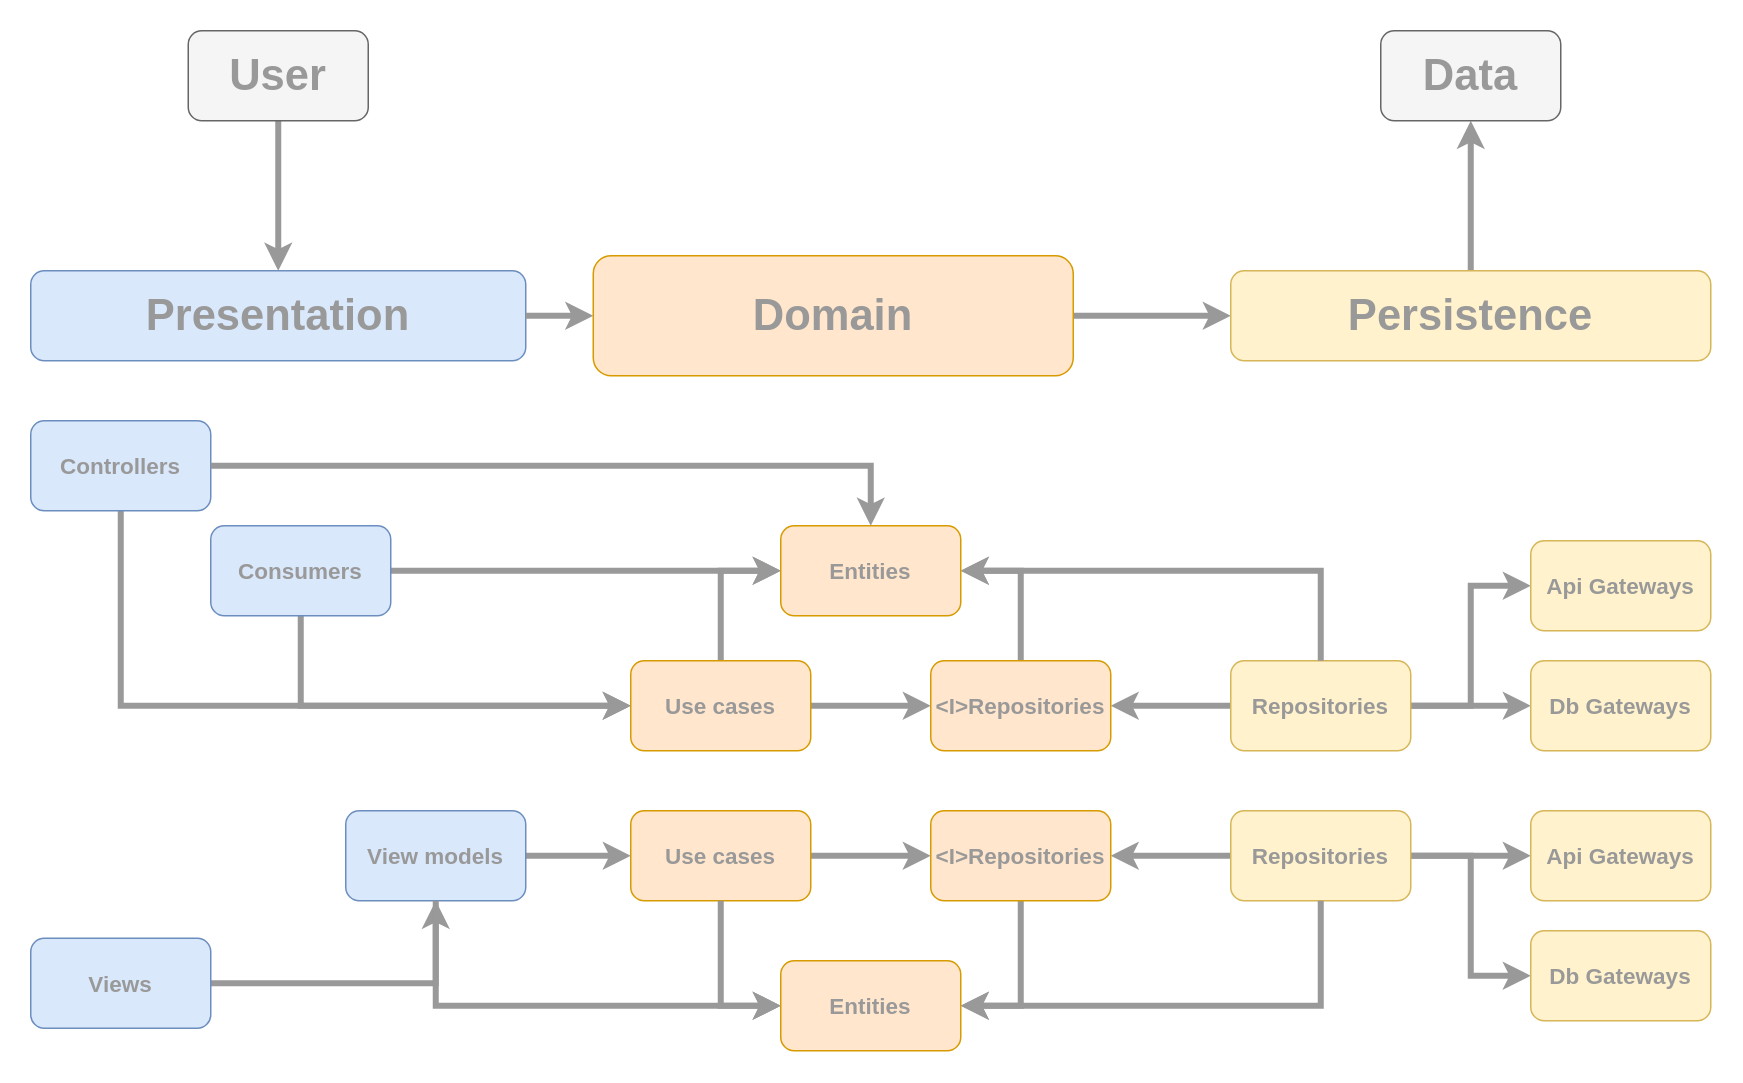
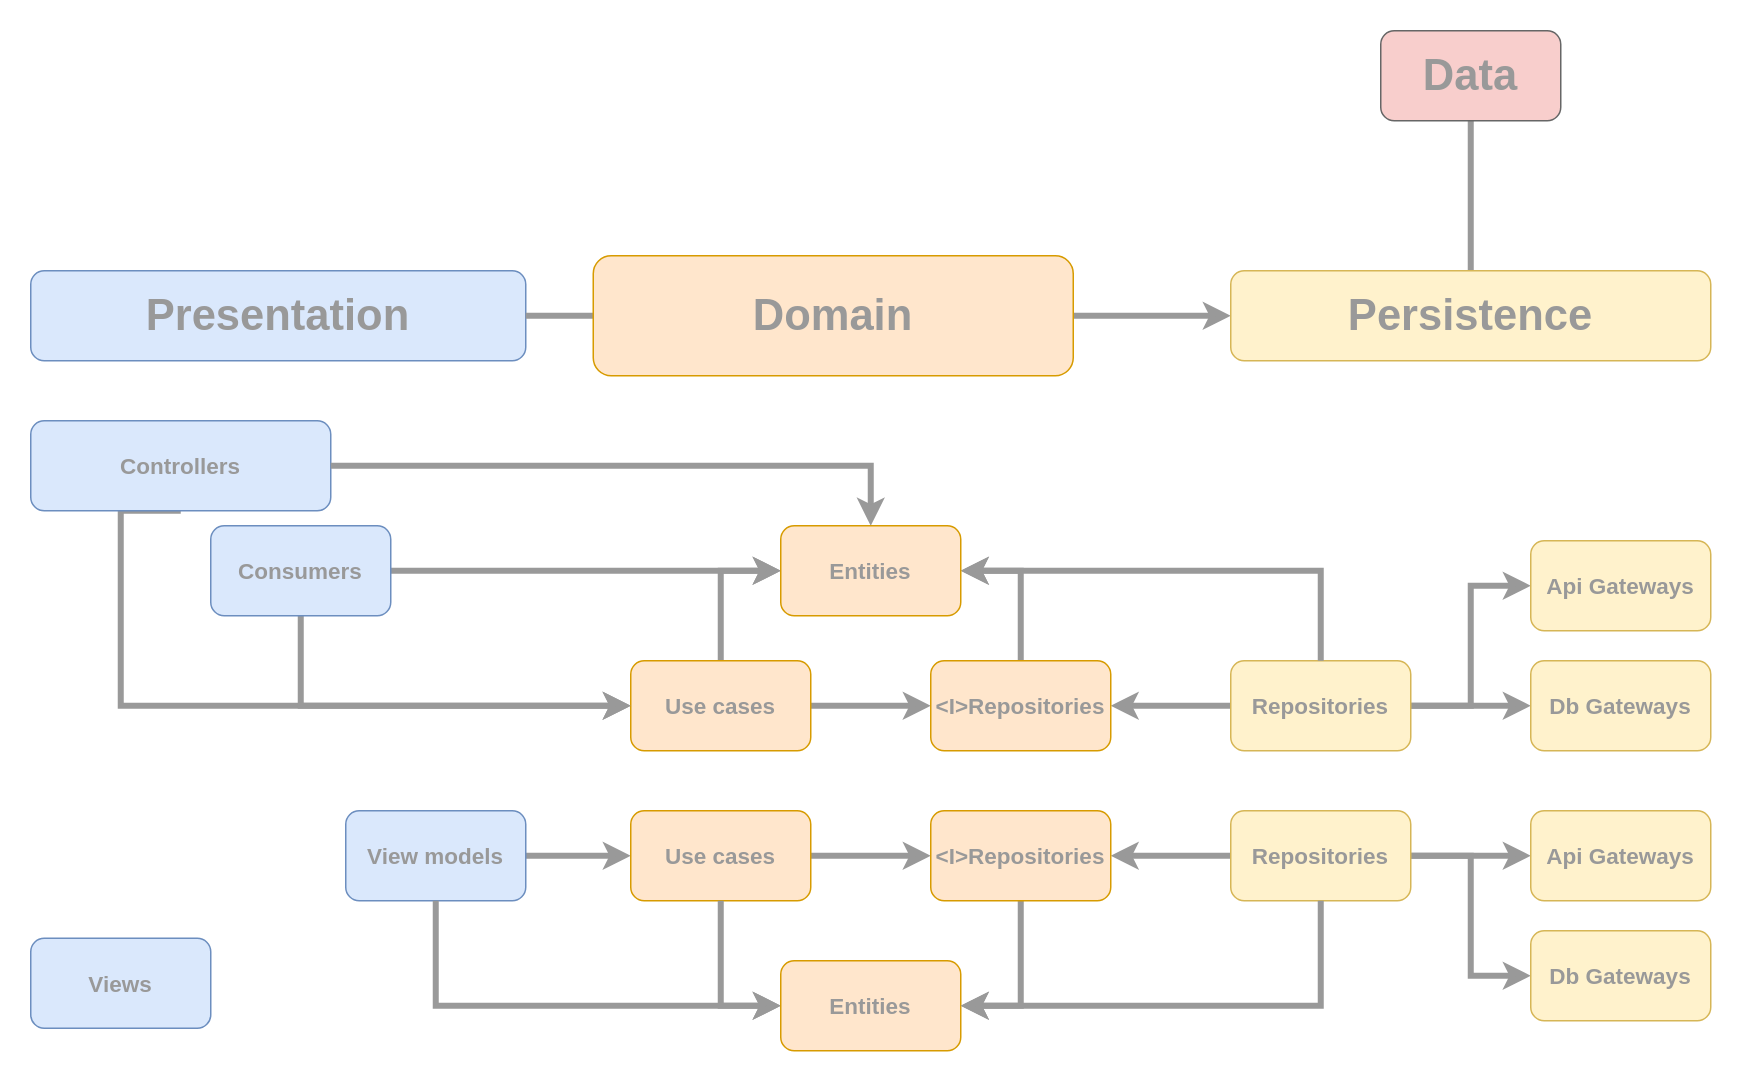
(278, 76) -> none
(1471, 76) -> (1471, 76)
(1471, 142) -> (1471, 124)
(278, 187) -> none
(572, 316) -> (589, 316)
(121, 466) -> (181, 466)
(321, 983) -> none
